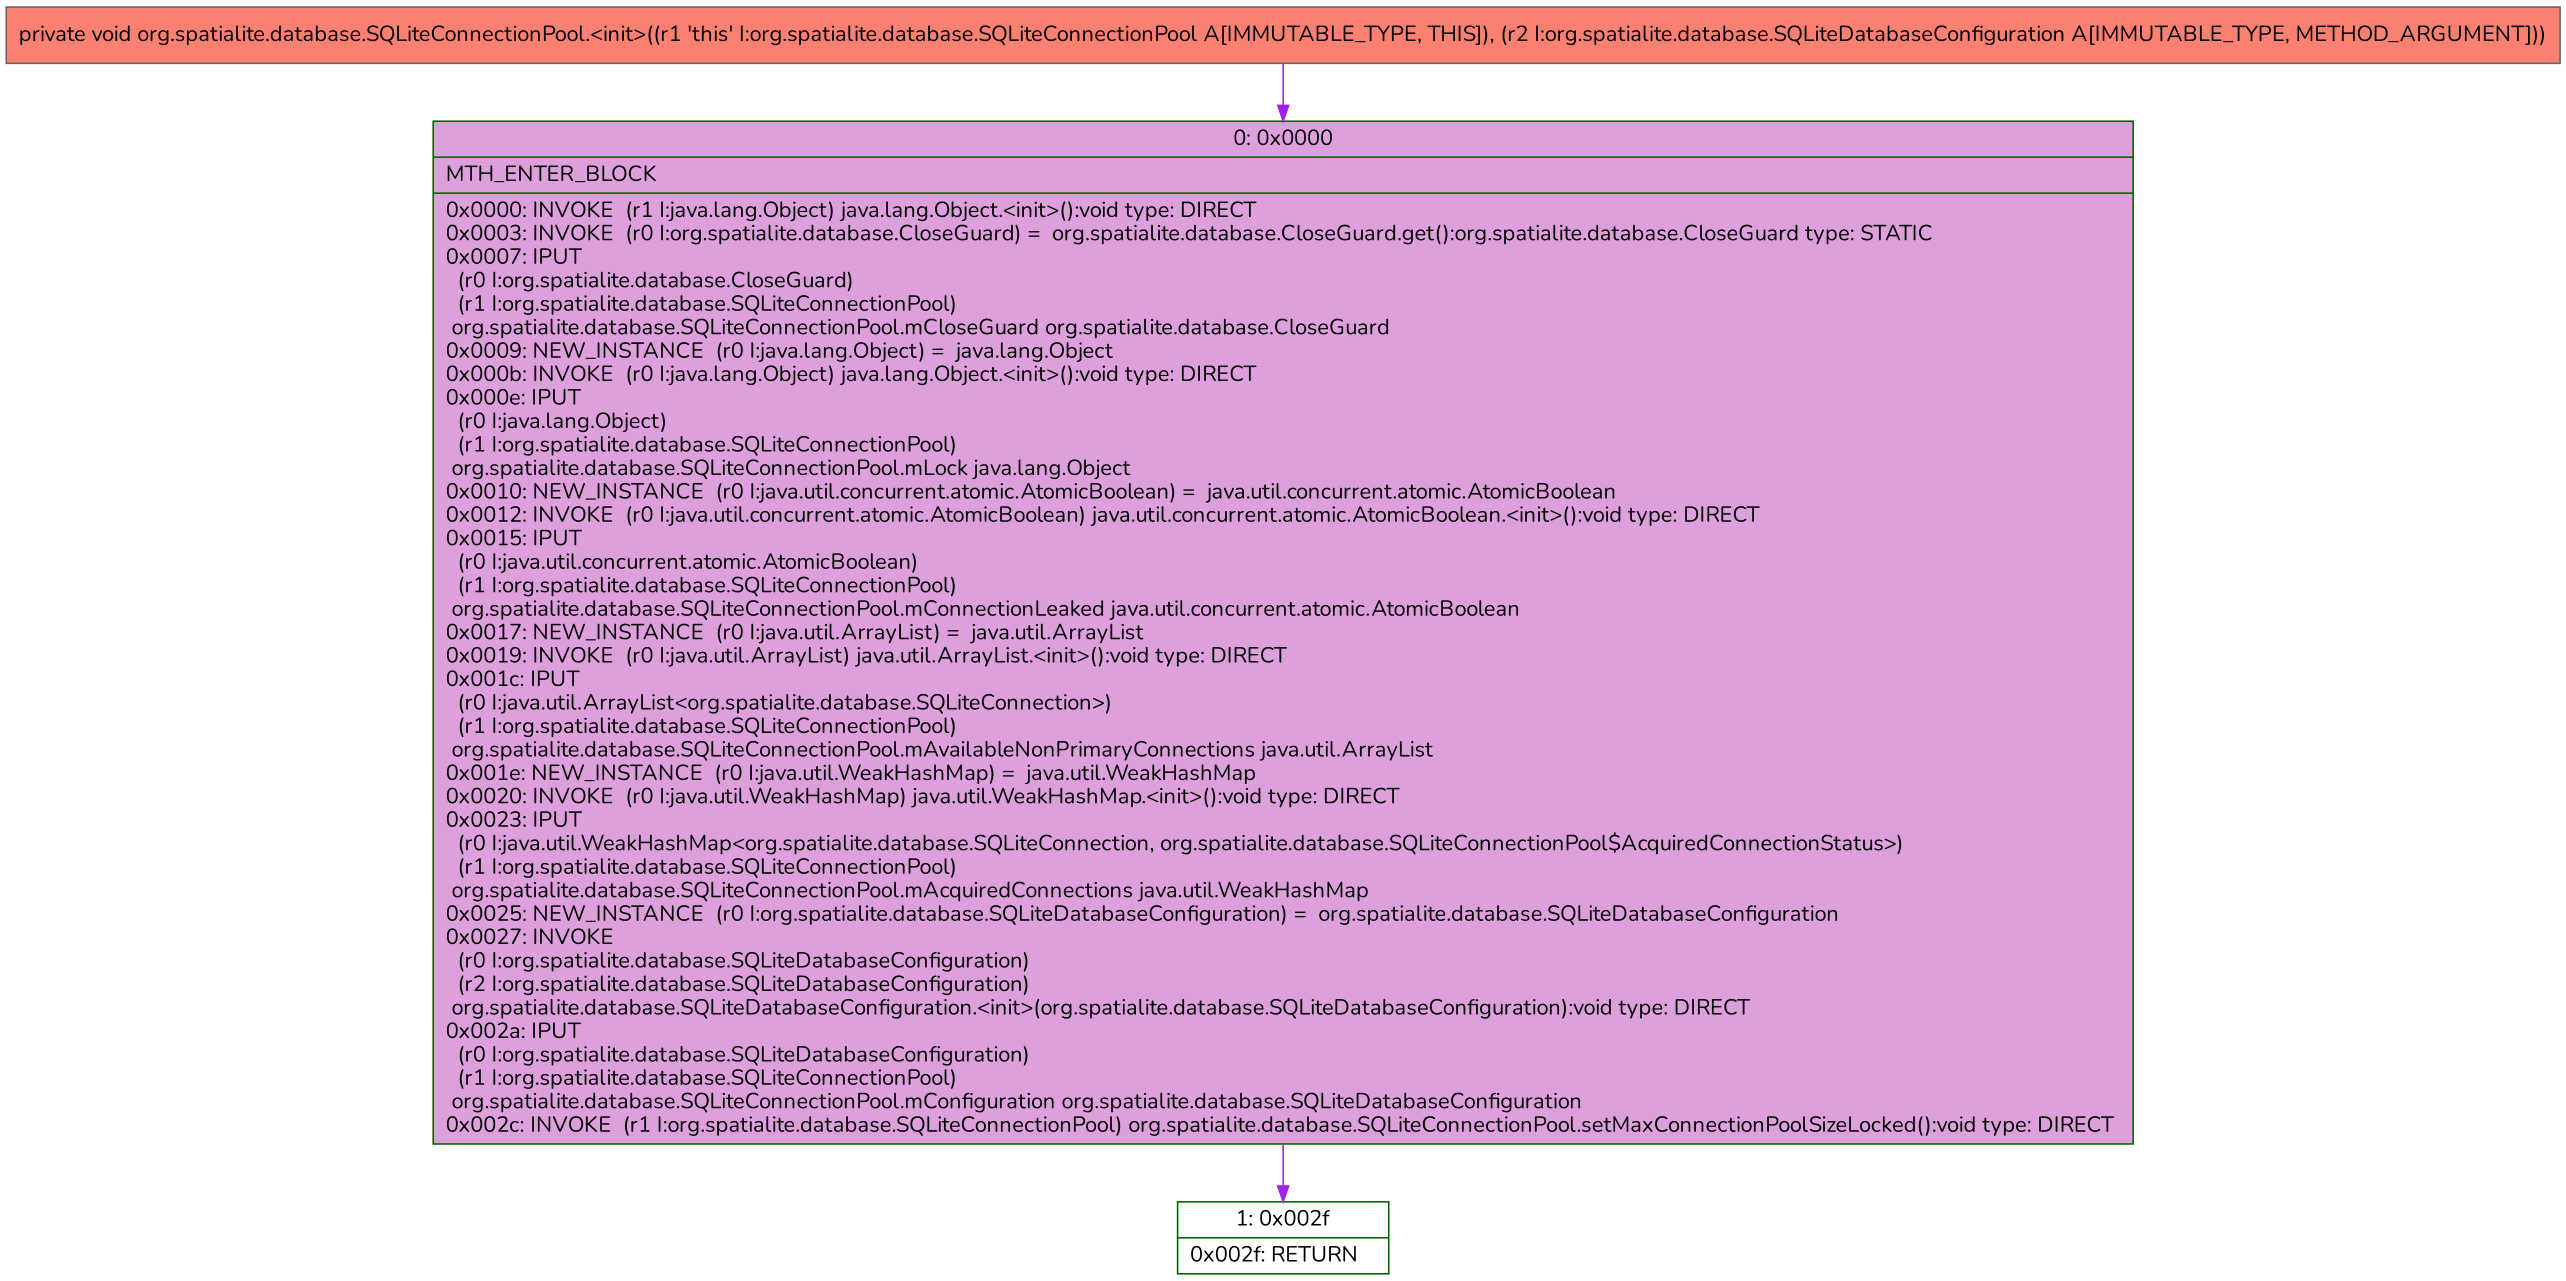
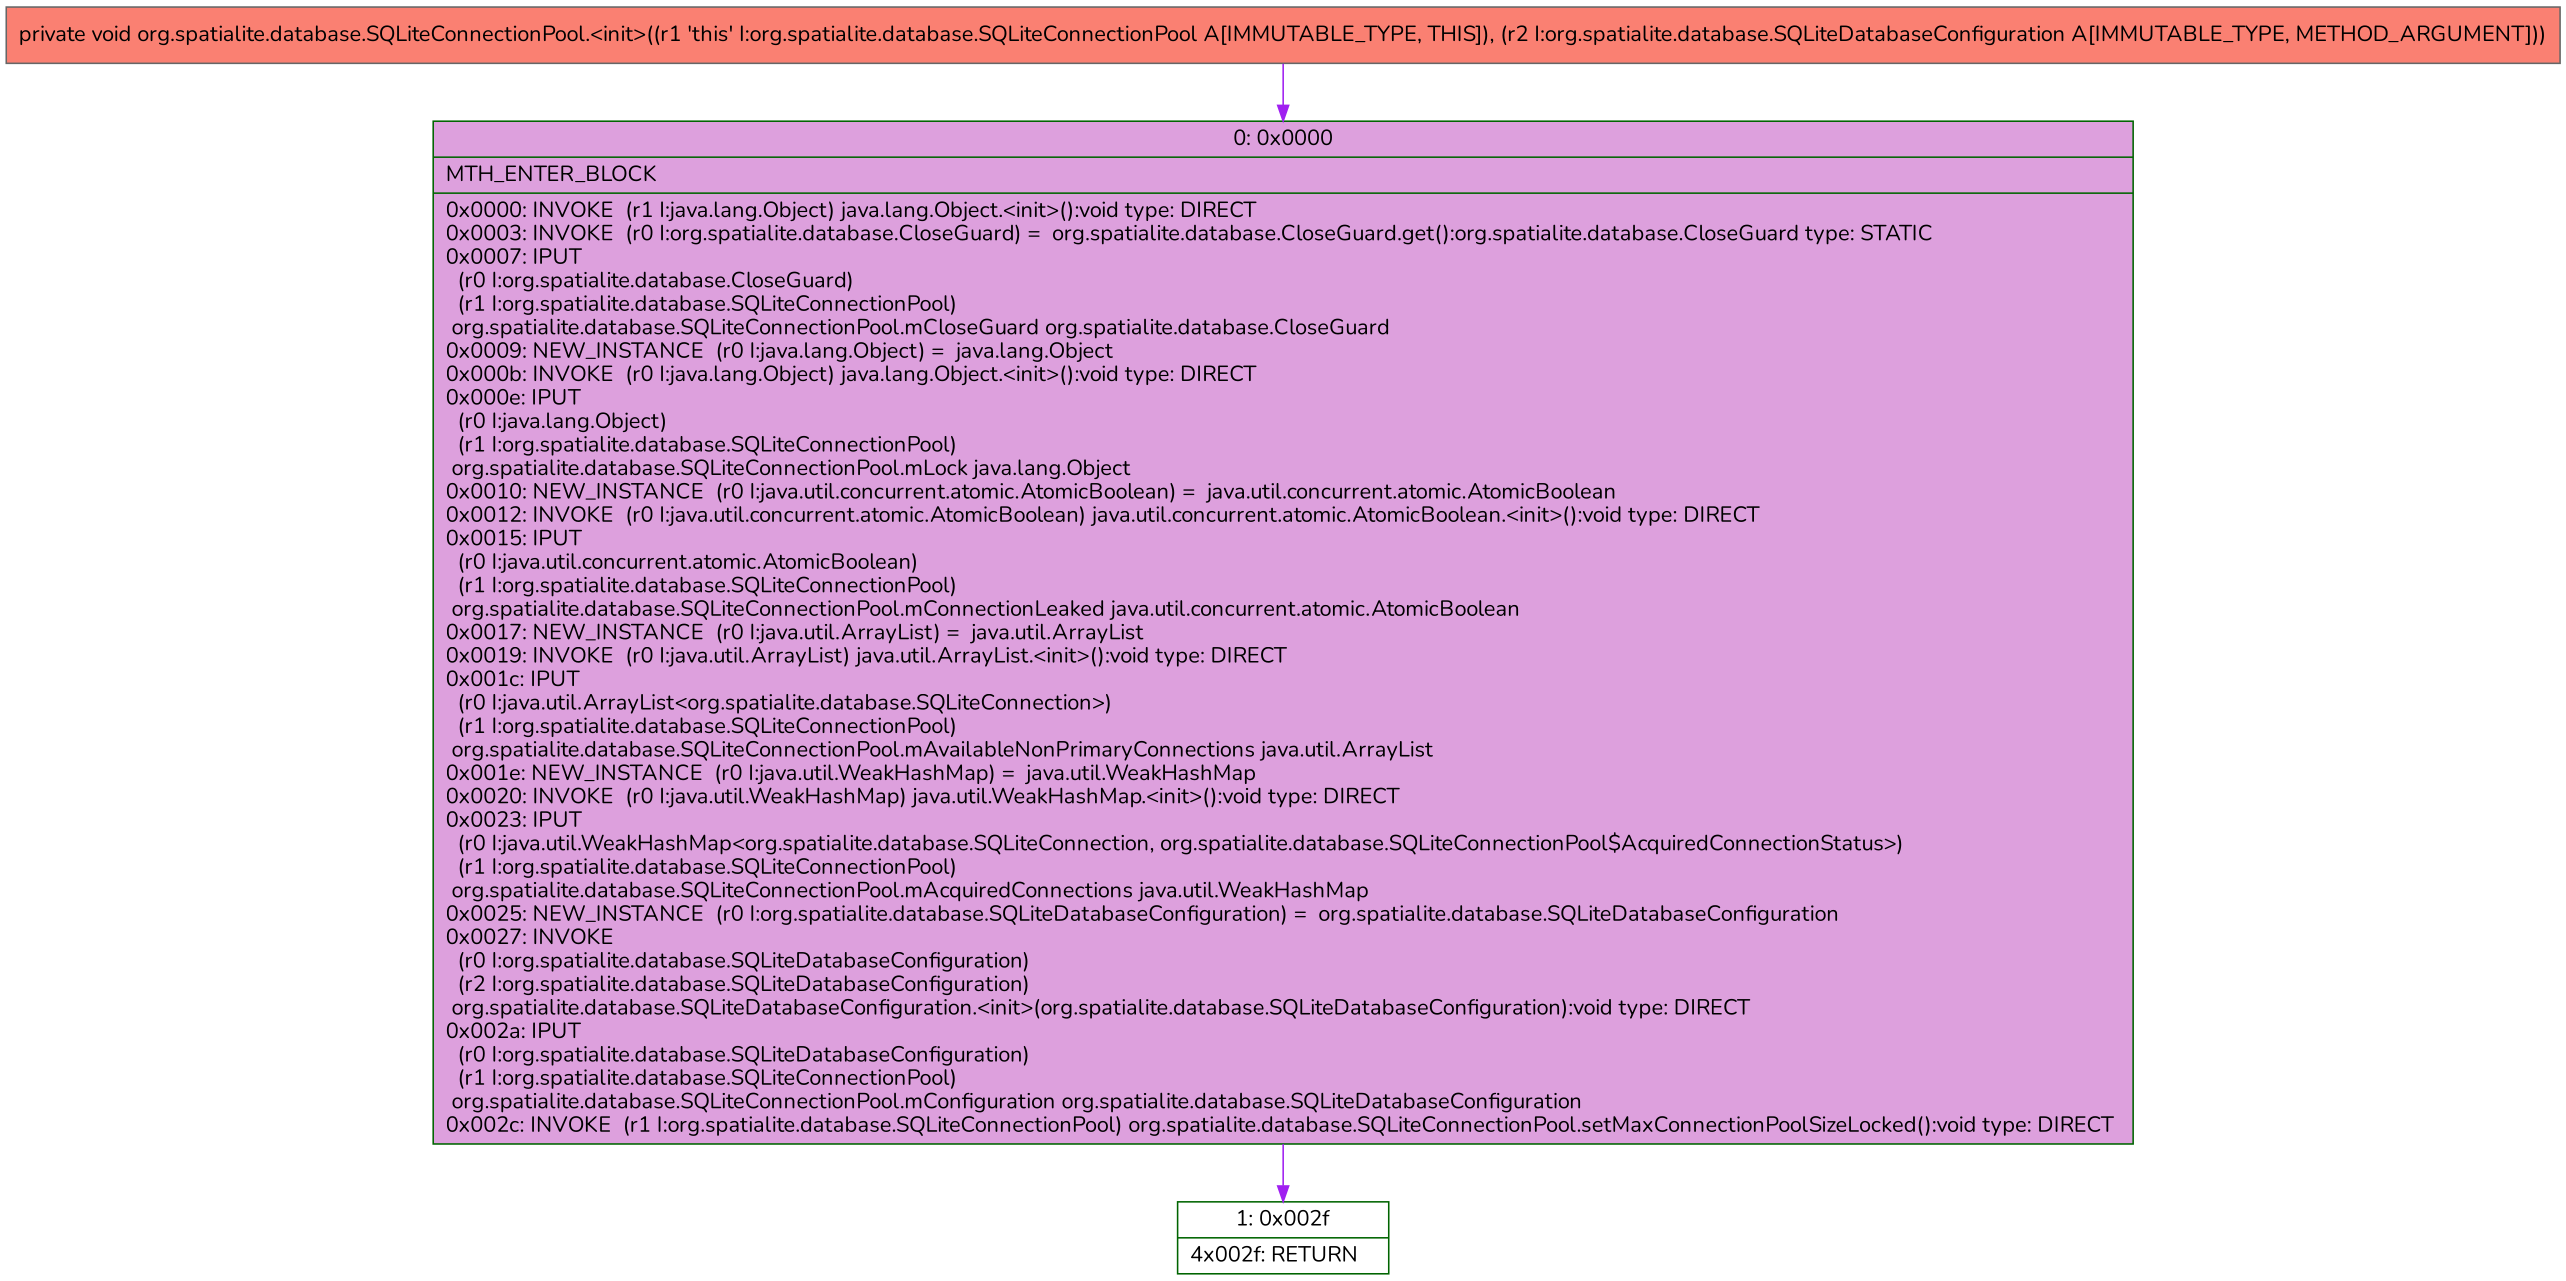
(1283, 1255) -> (1283, 1255)
